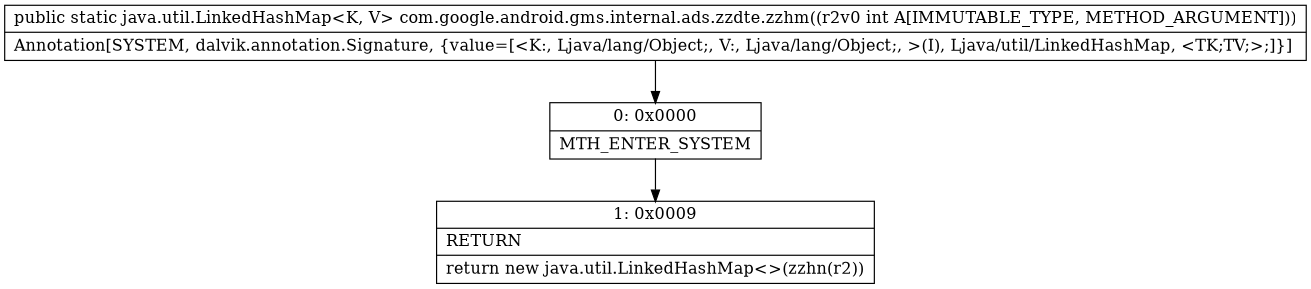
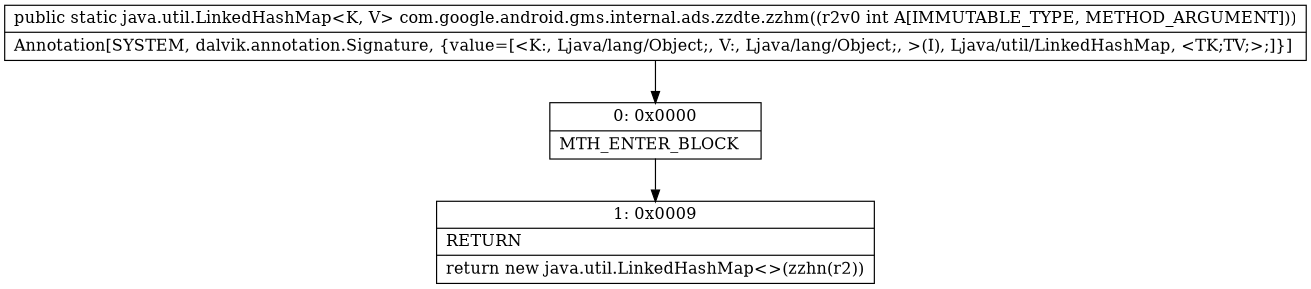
(655, 144) -> (650, 144)
